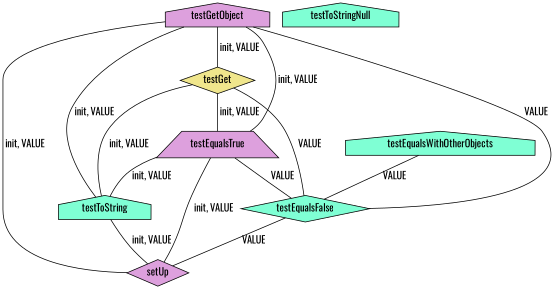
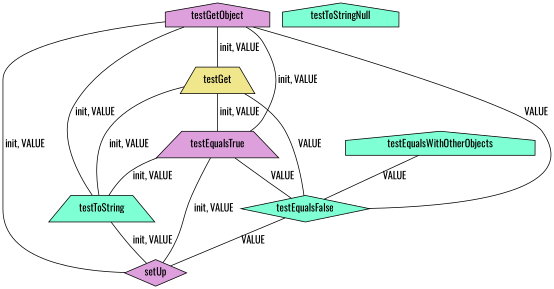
(218, 80) -> (218, 80)
(105, 209) -> (102, 209)
